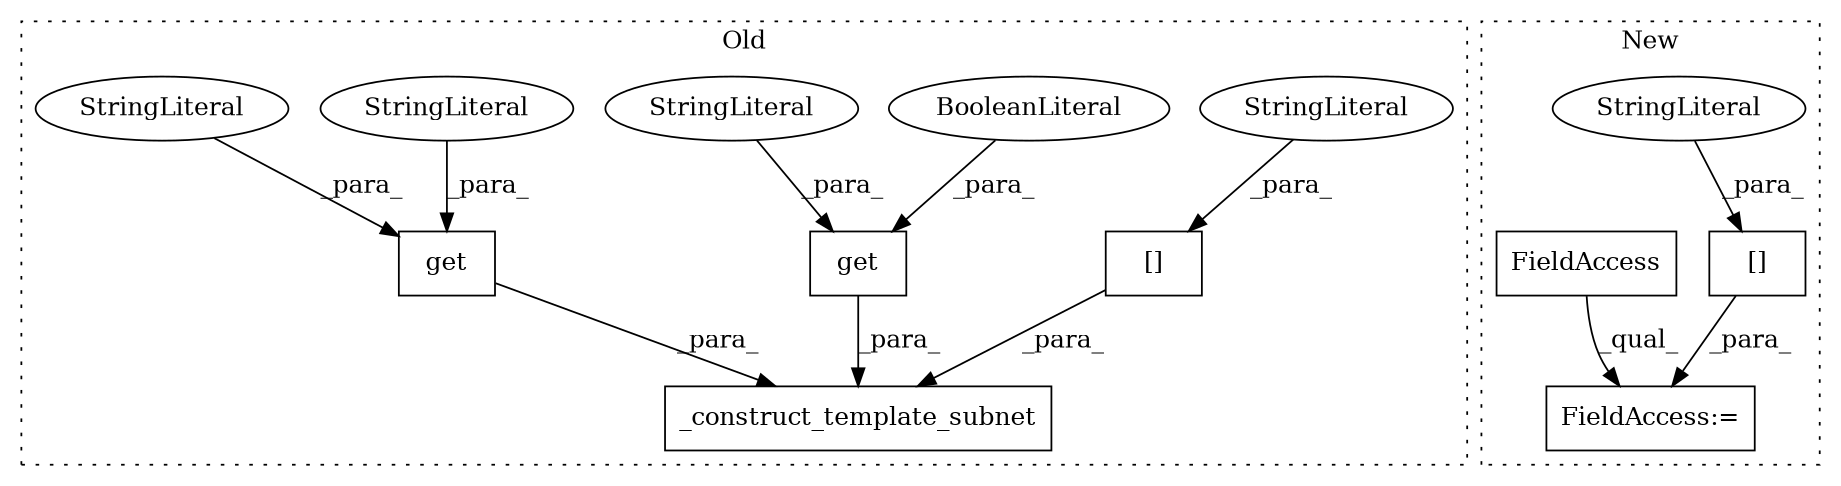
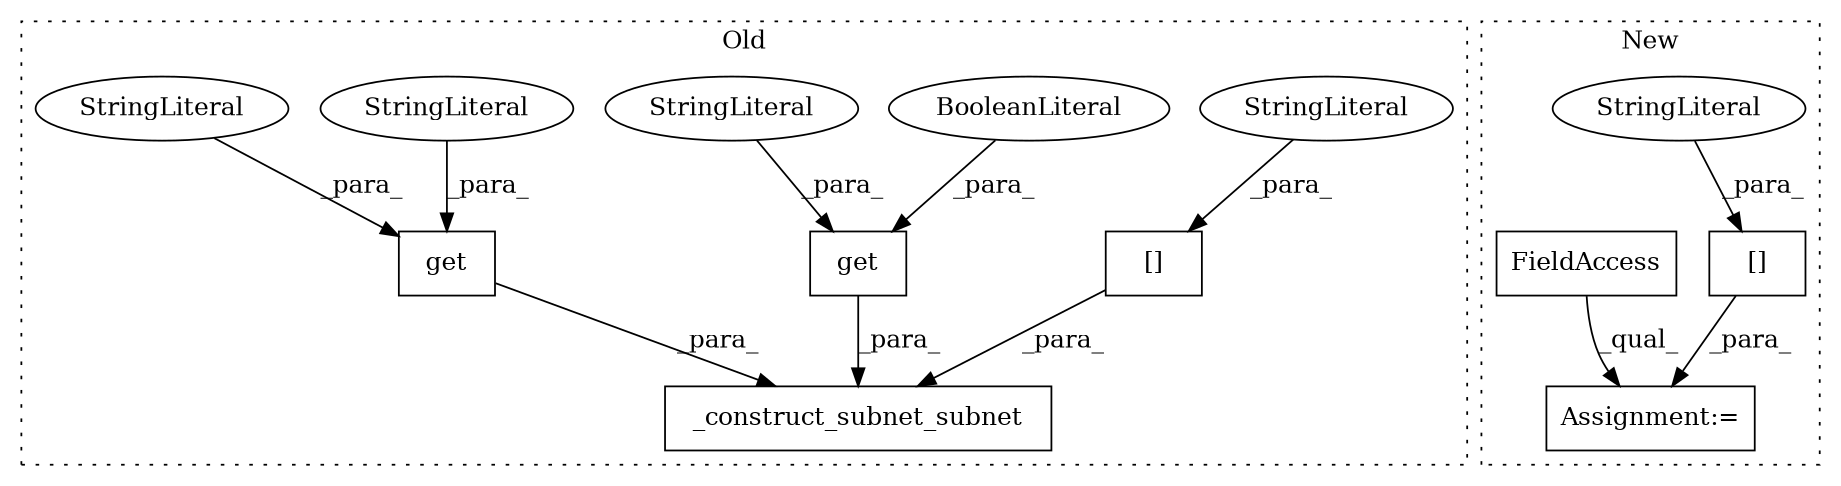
(858, 418) -> (858, 418)
(1651, 418) -> (1651, 418)
